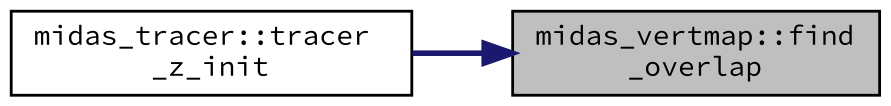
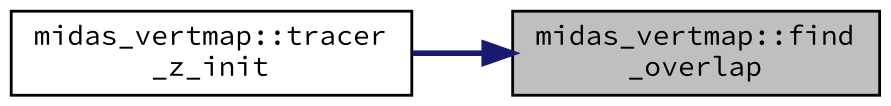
(212, 53) -> (212, 53)
